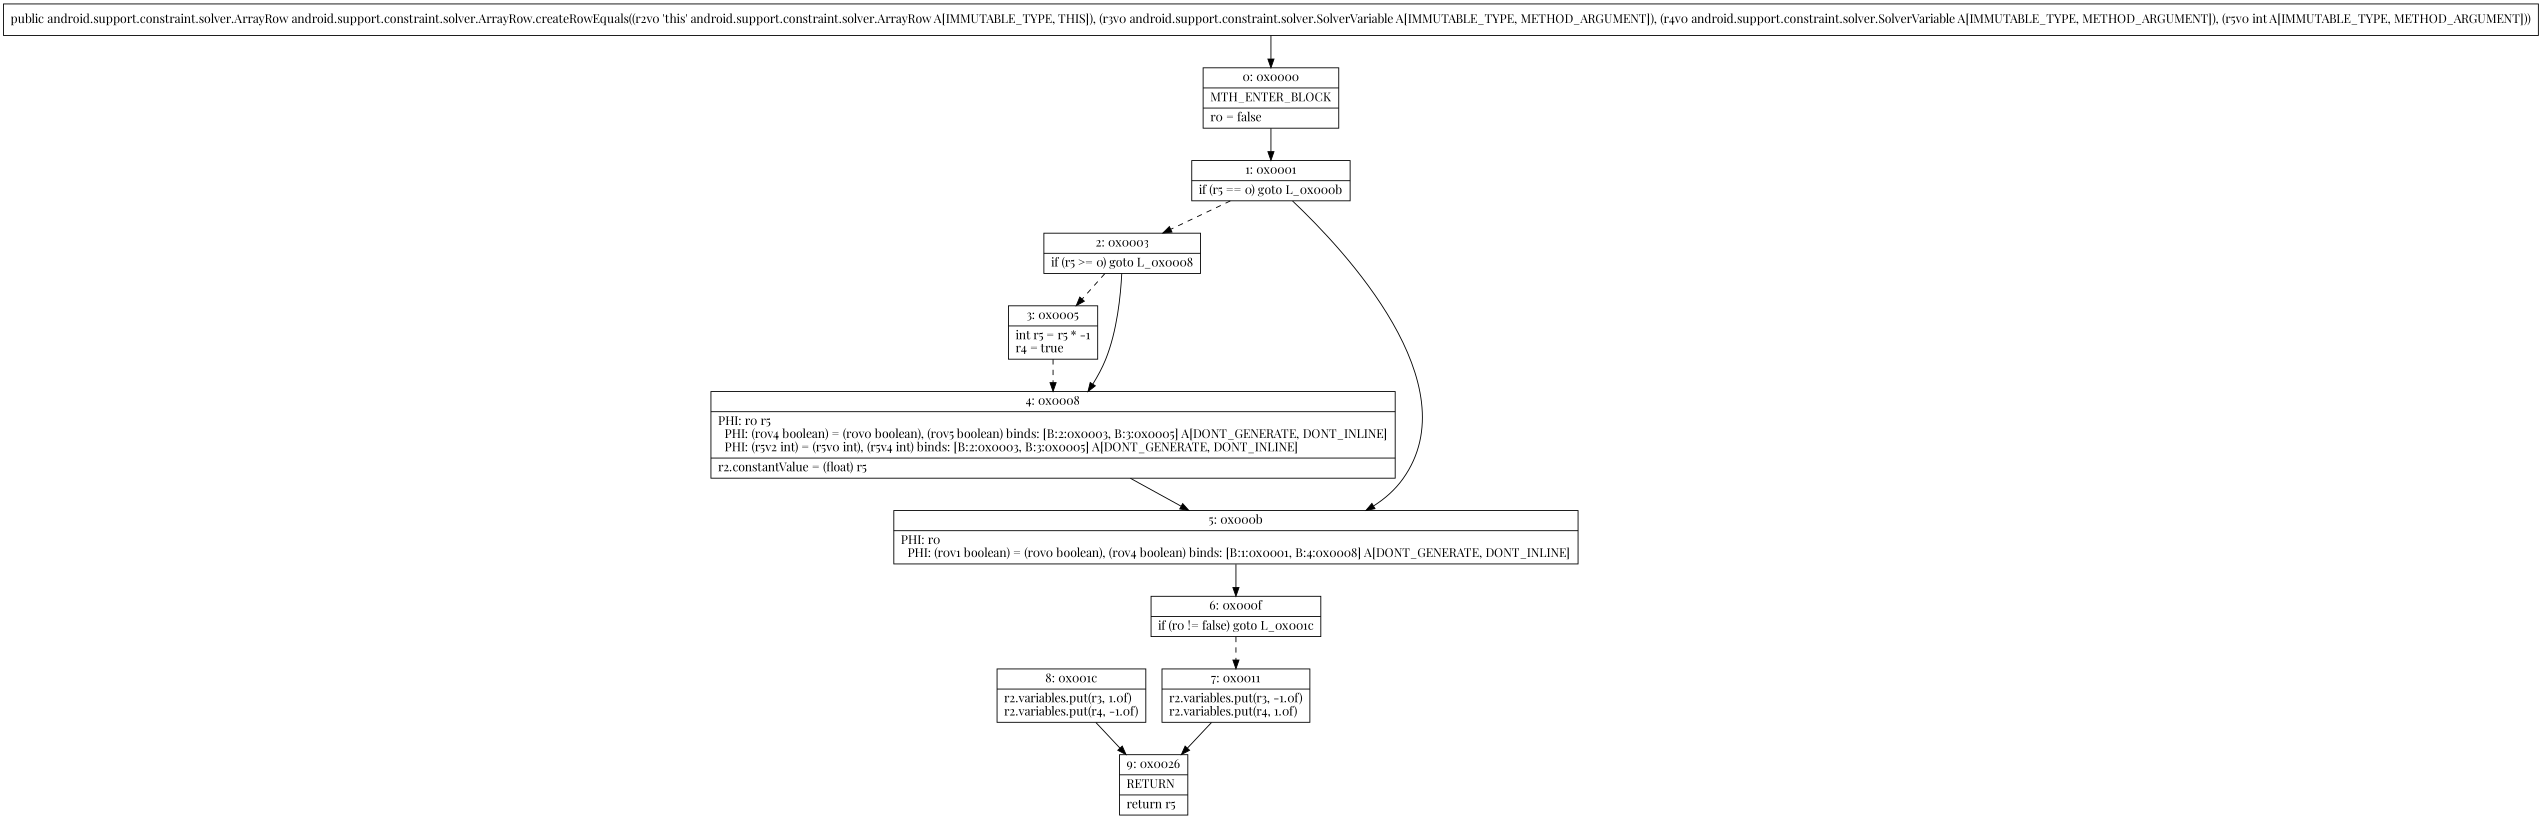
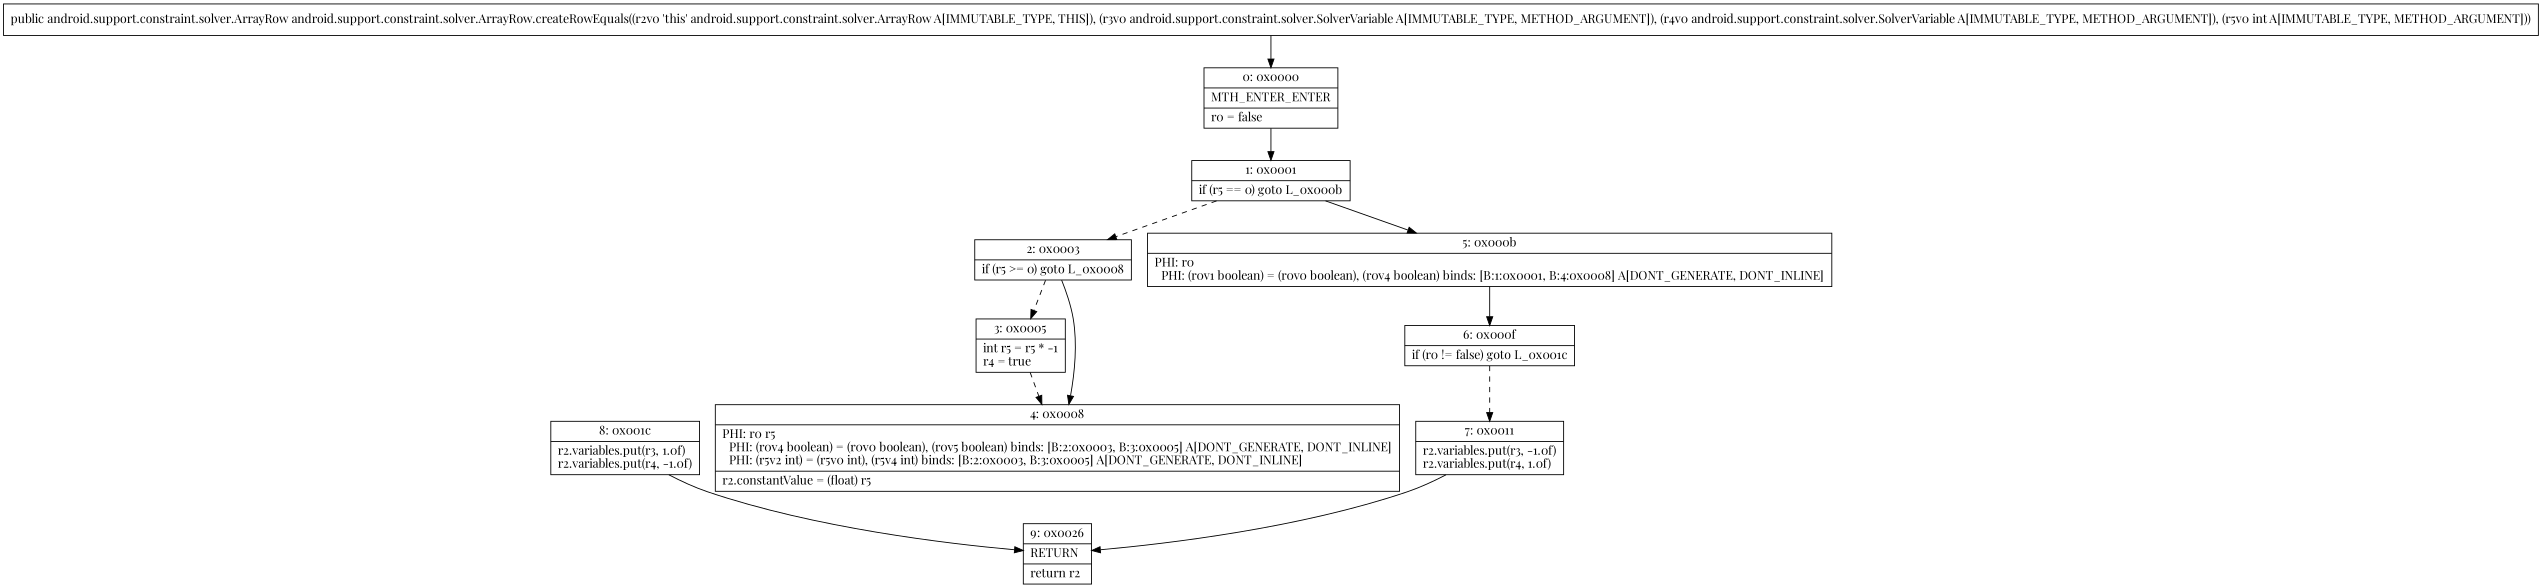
(1271, 98) -> (1271, 98)
(1156, 492) -> none
(1152, 805) -> (1056, 574)
